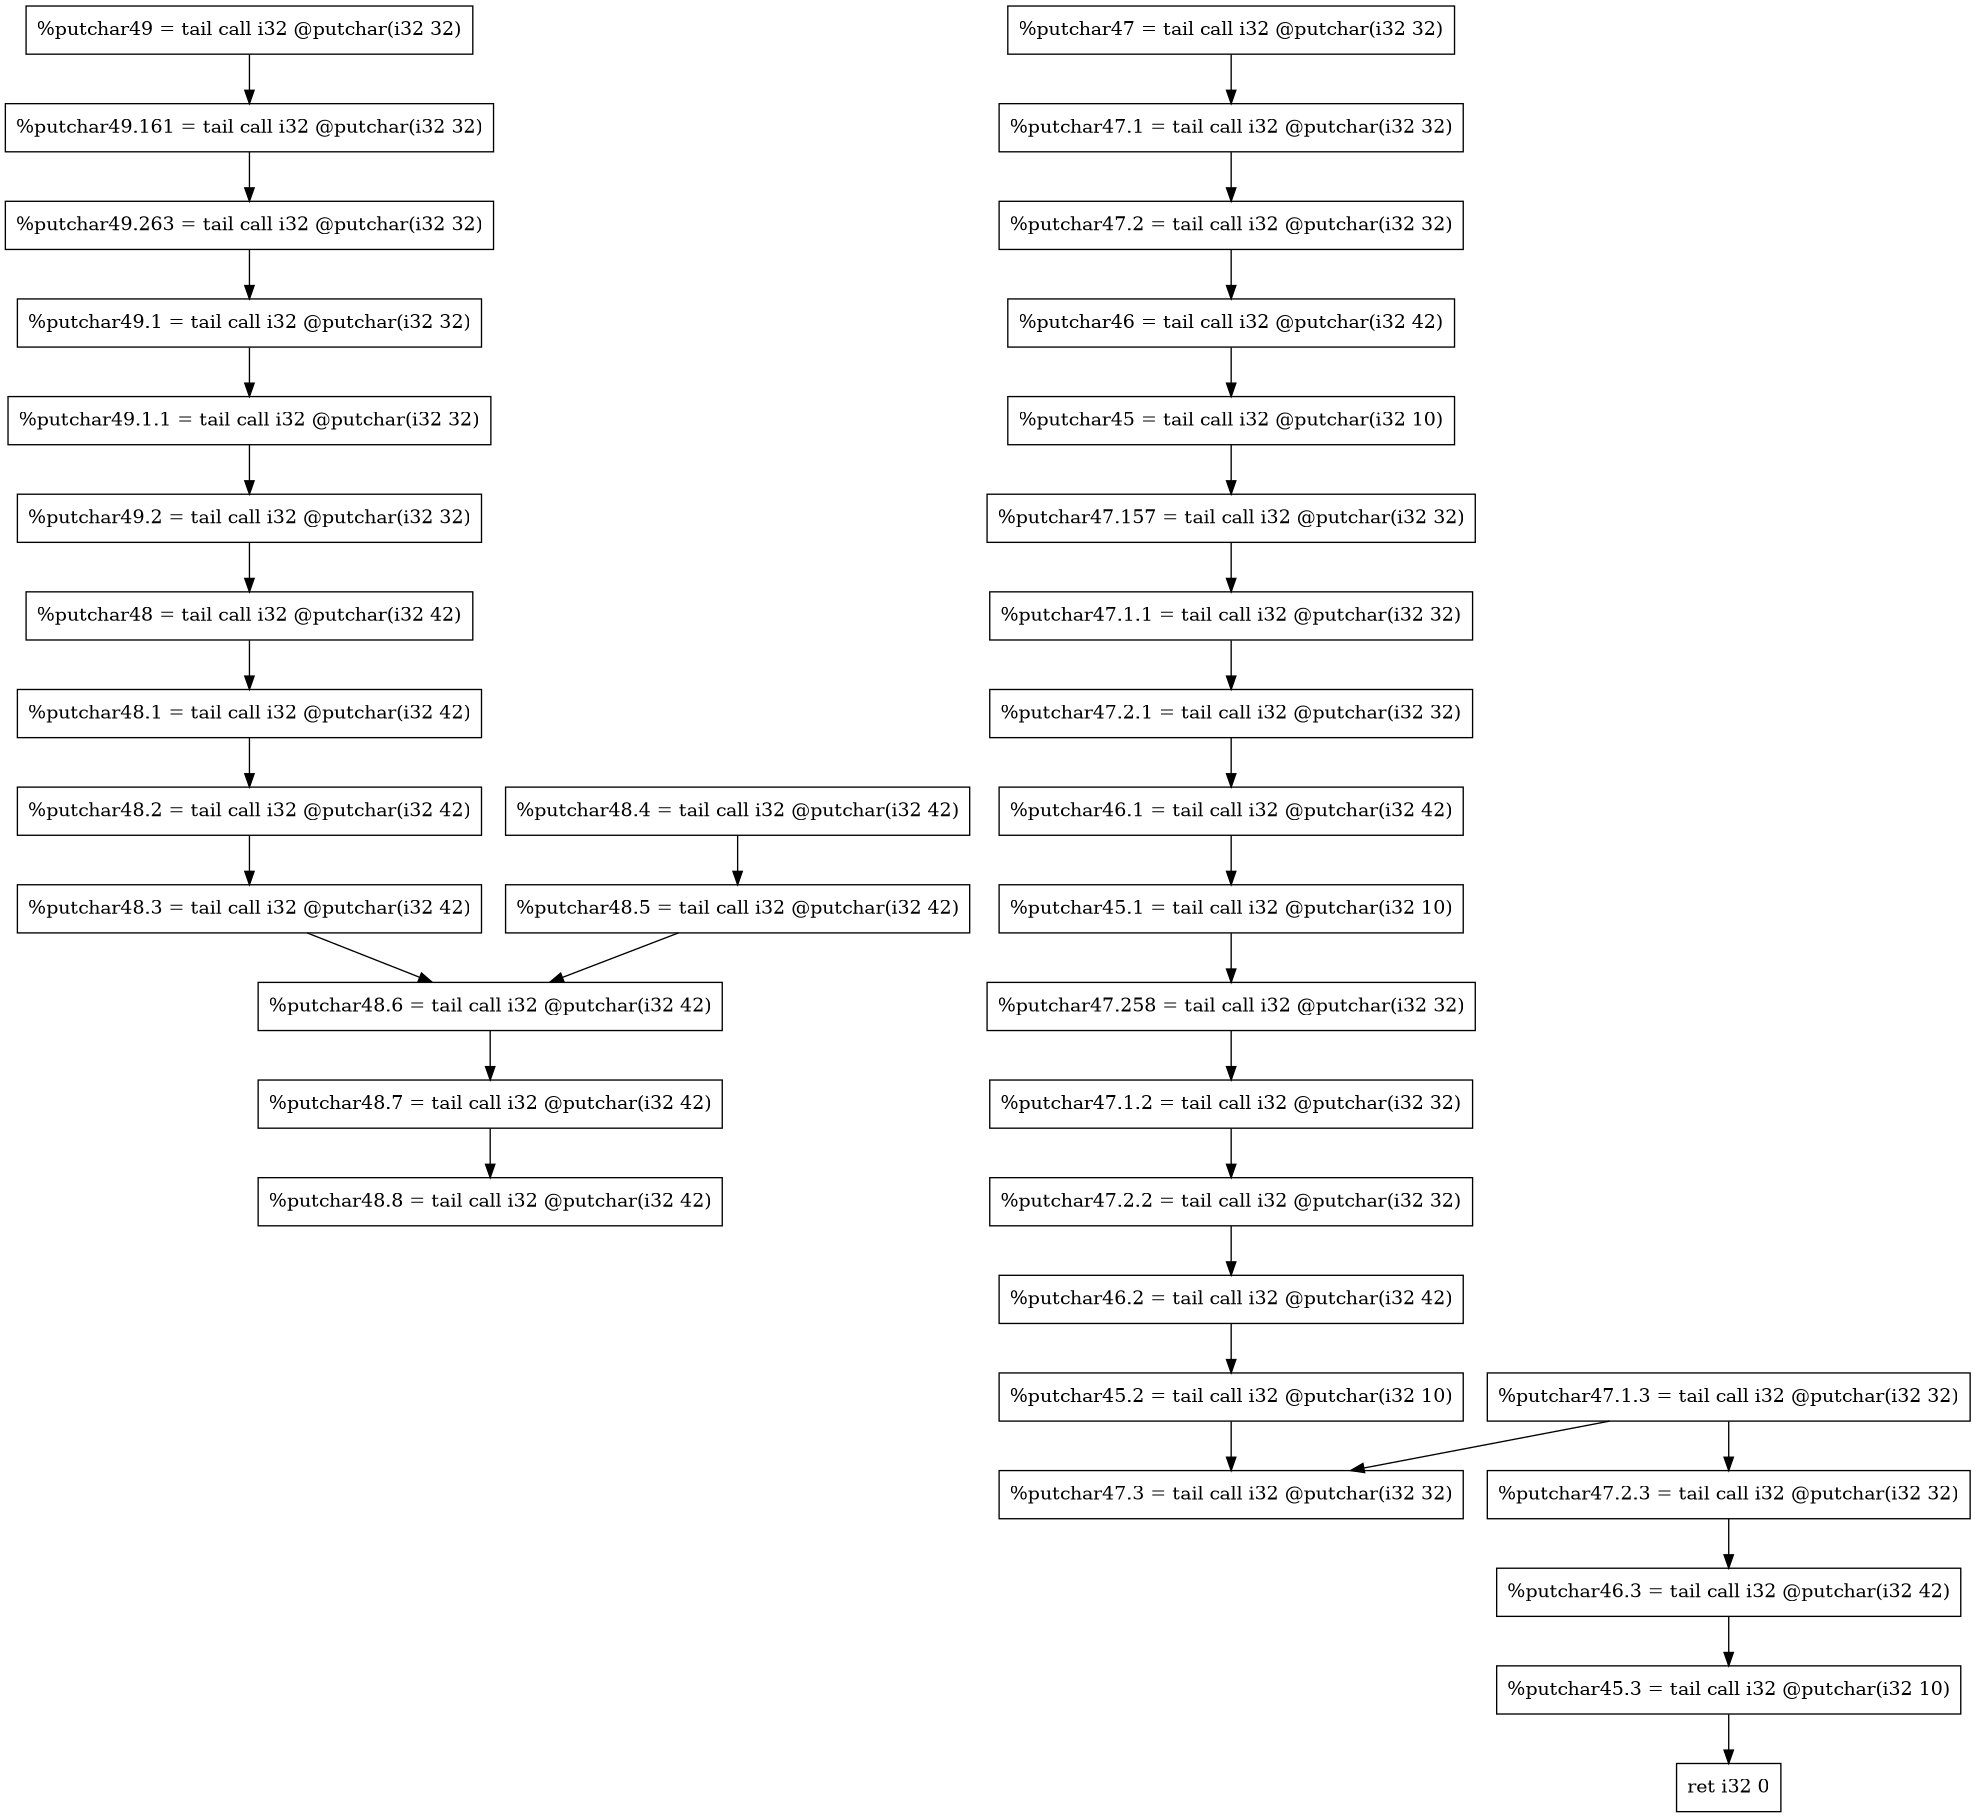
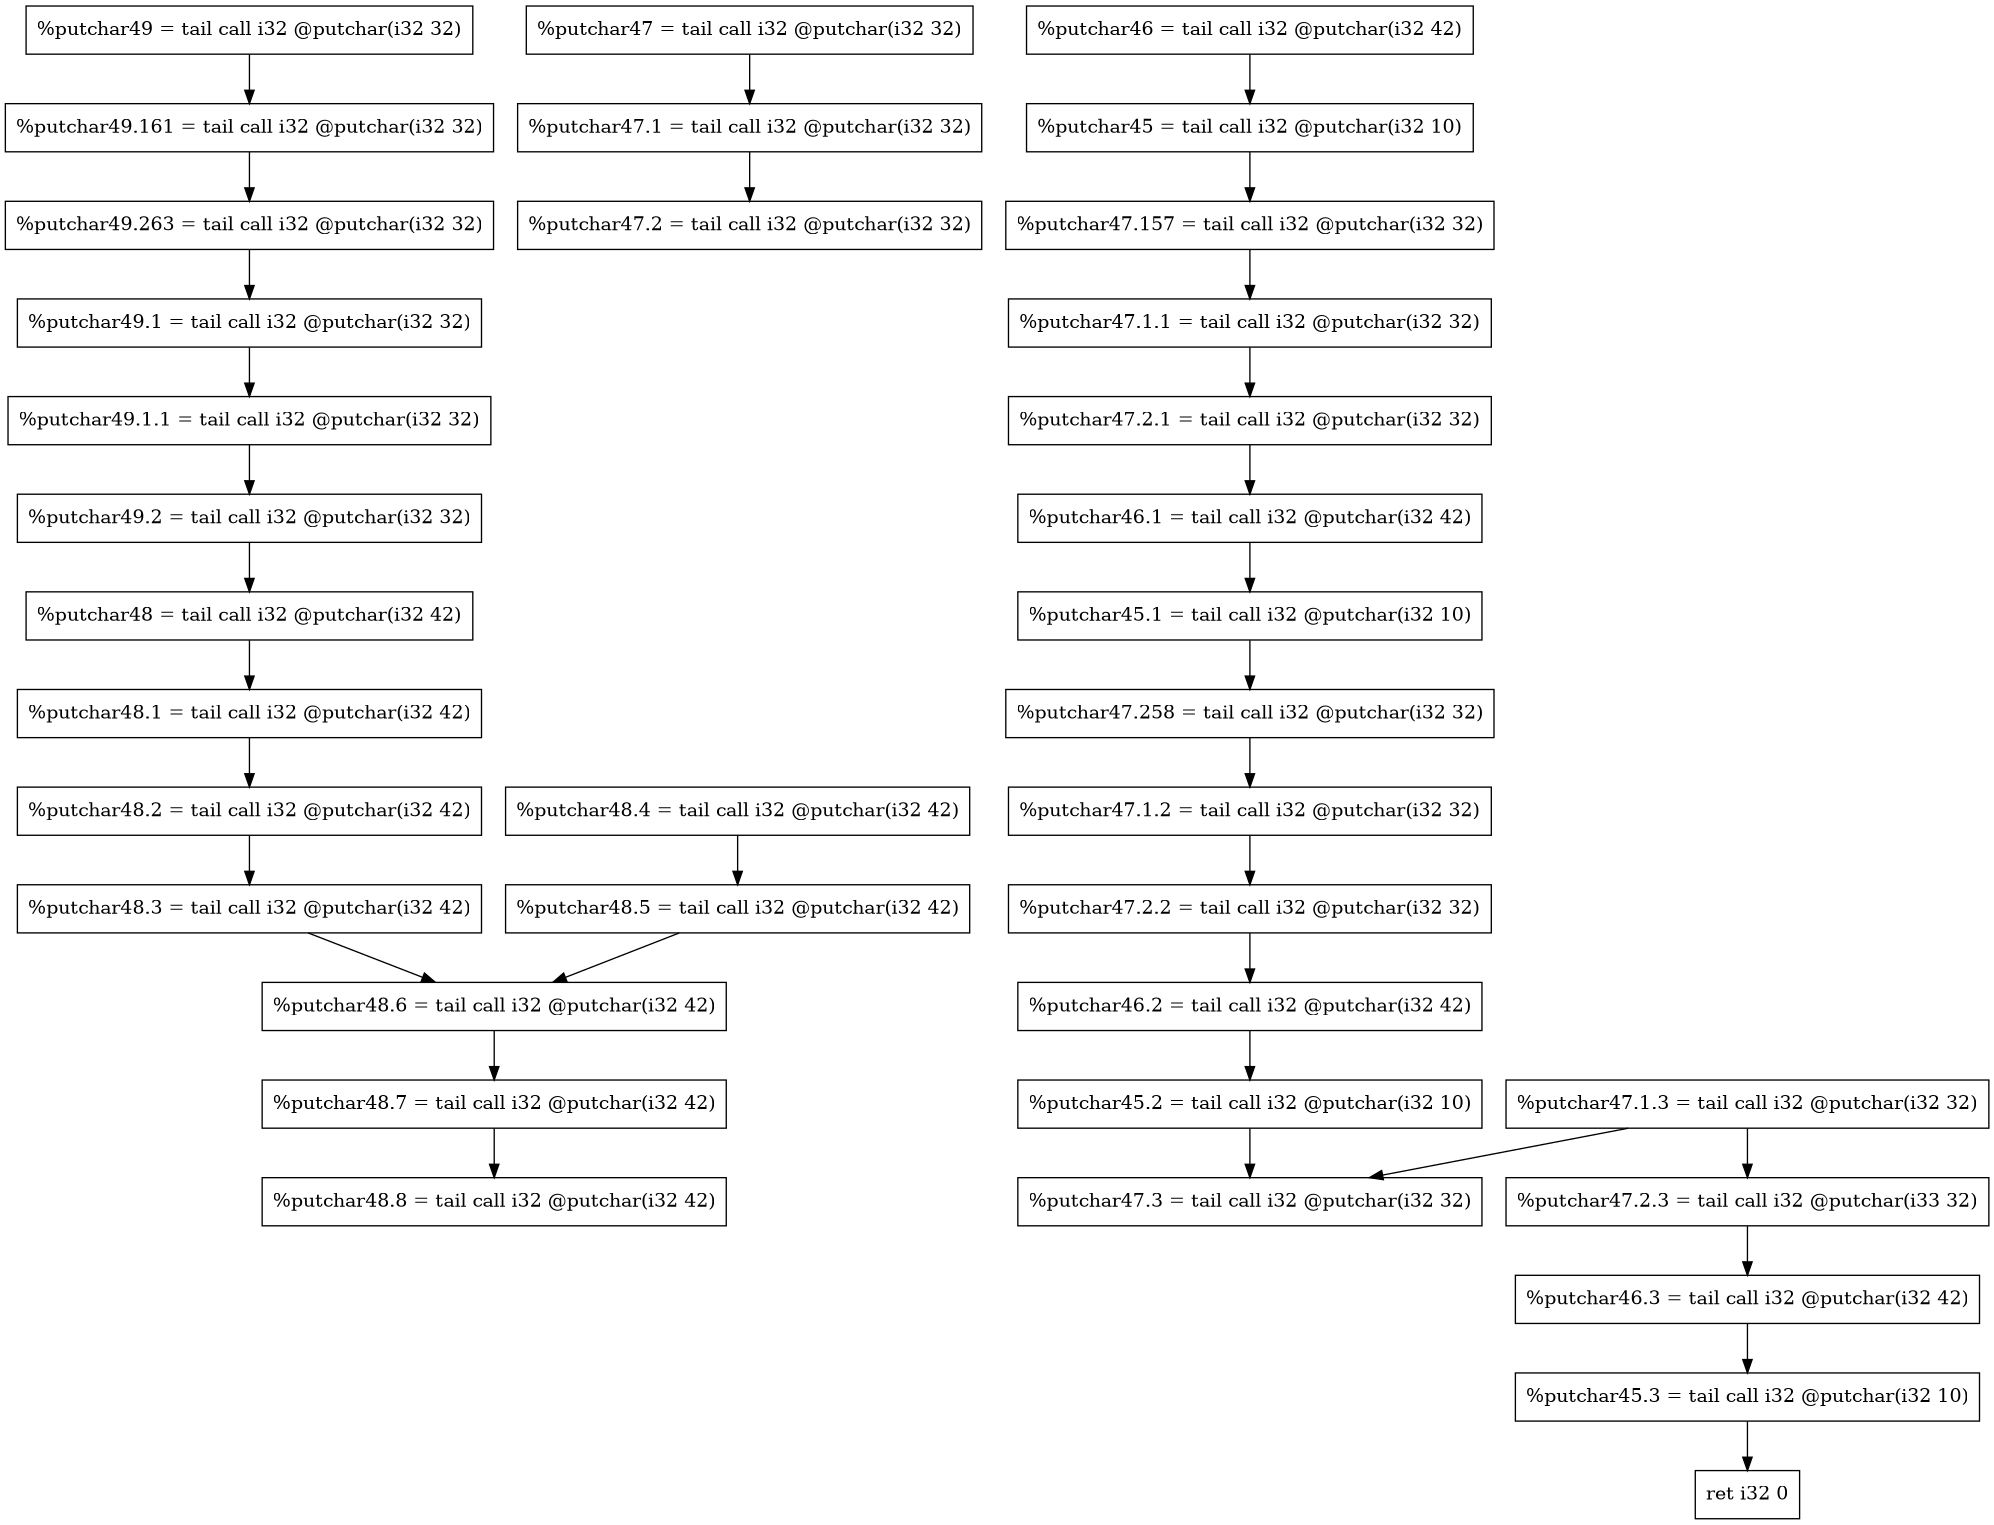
(1231, 268) -> none
(1729, 1495) -> (1747, 1202)
